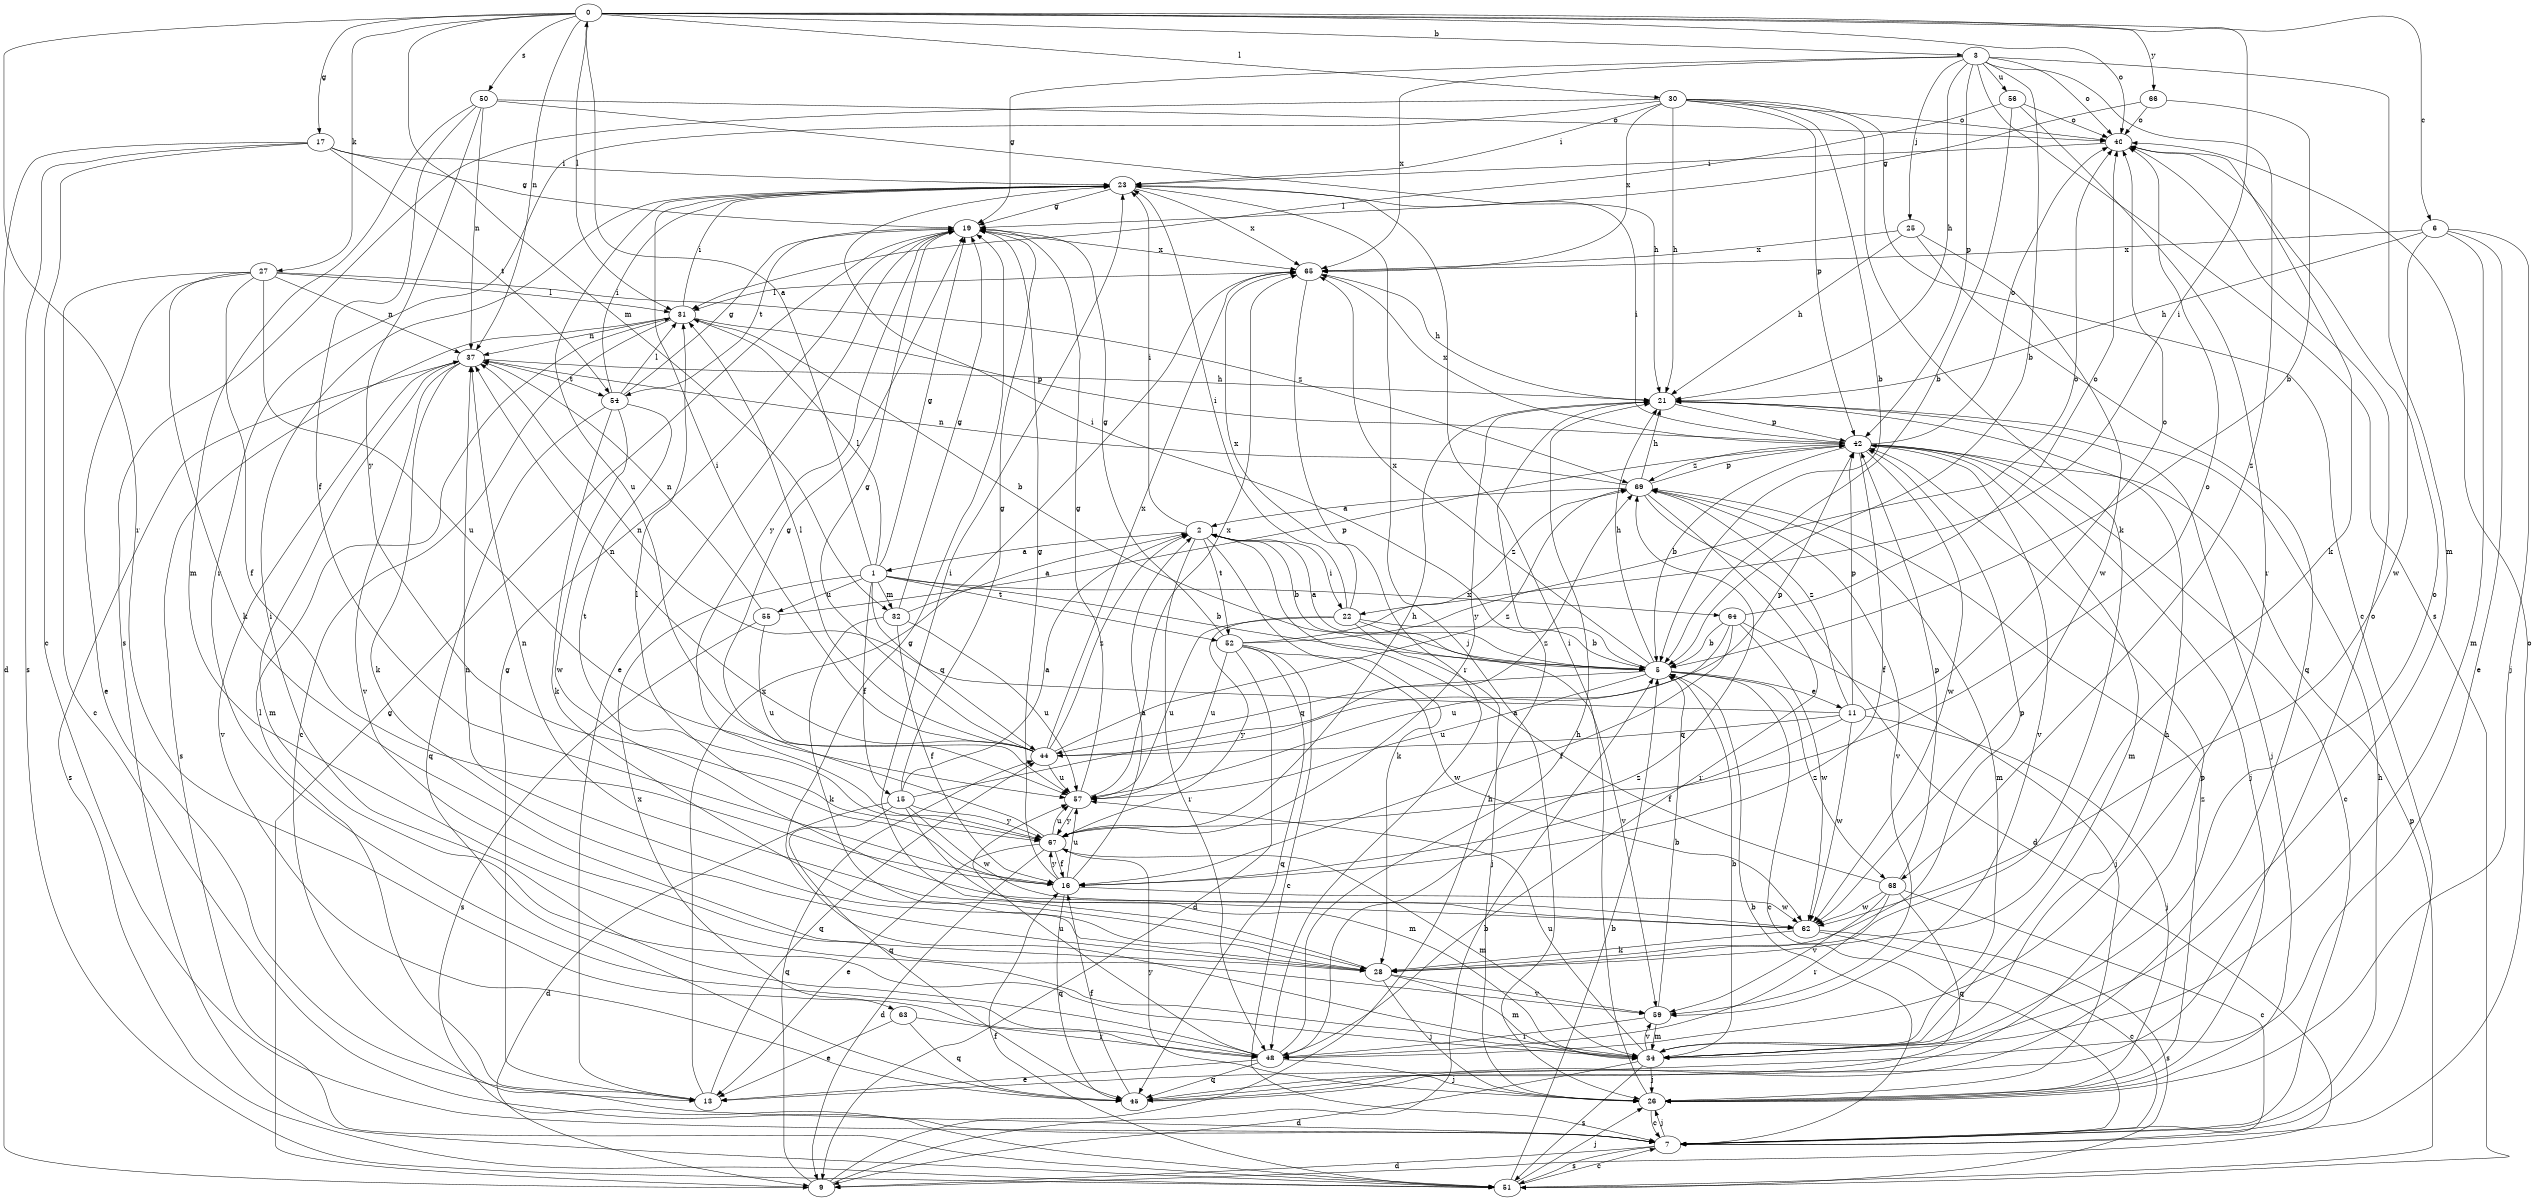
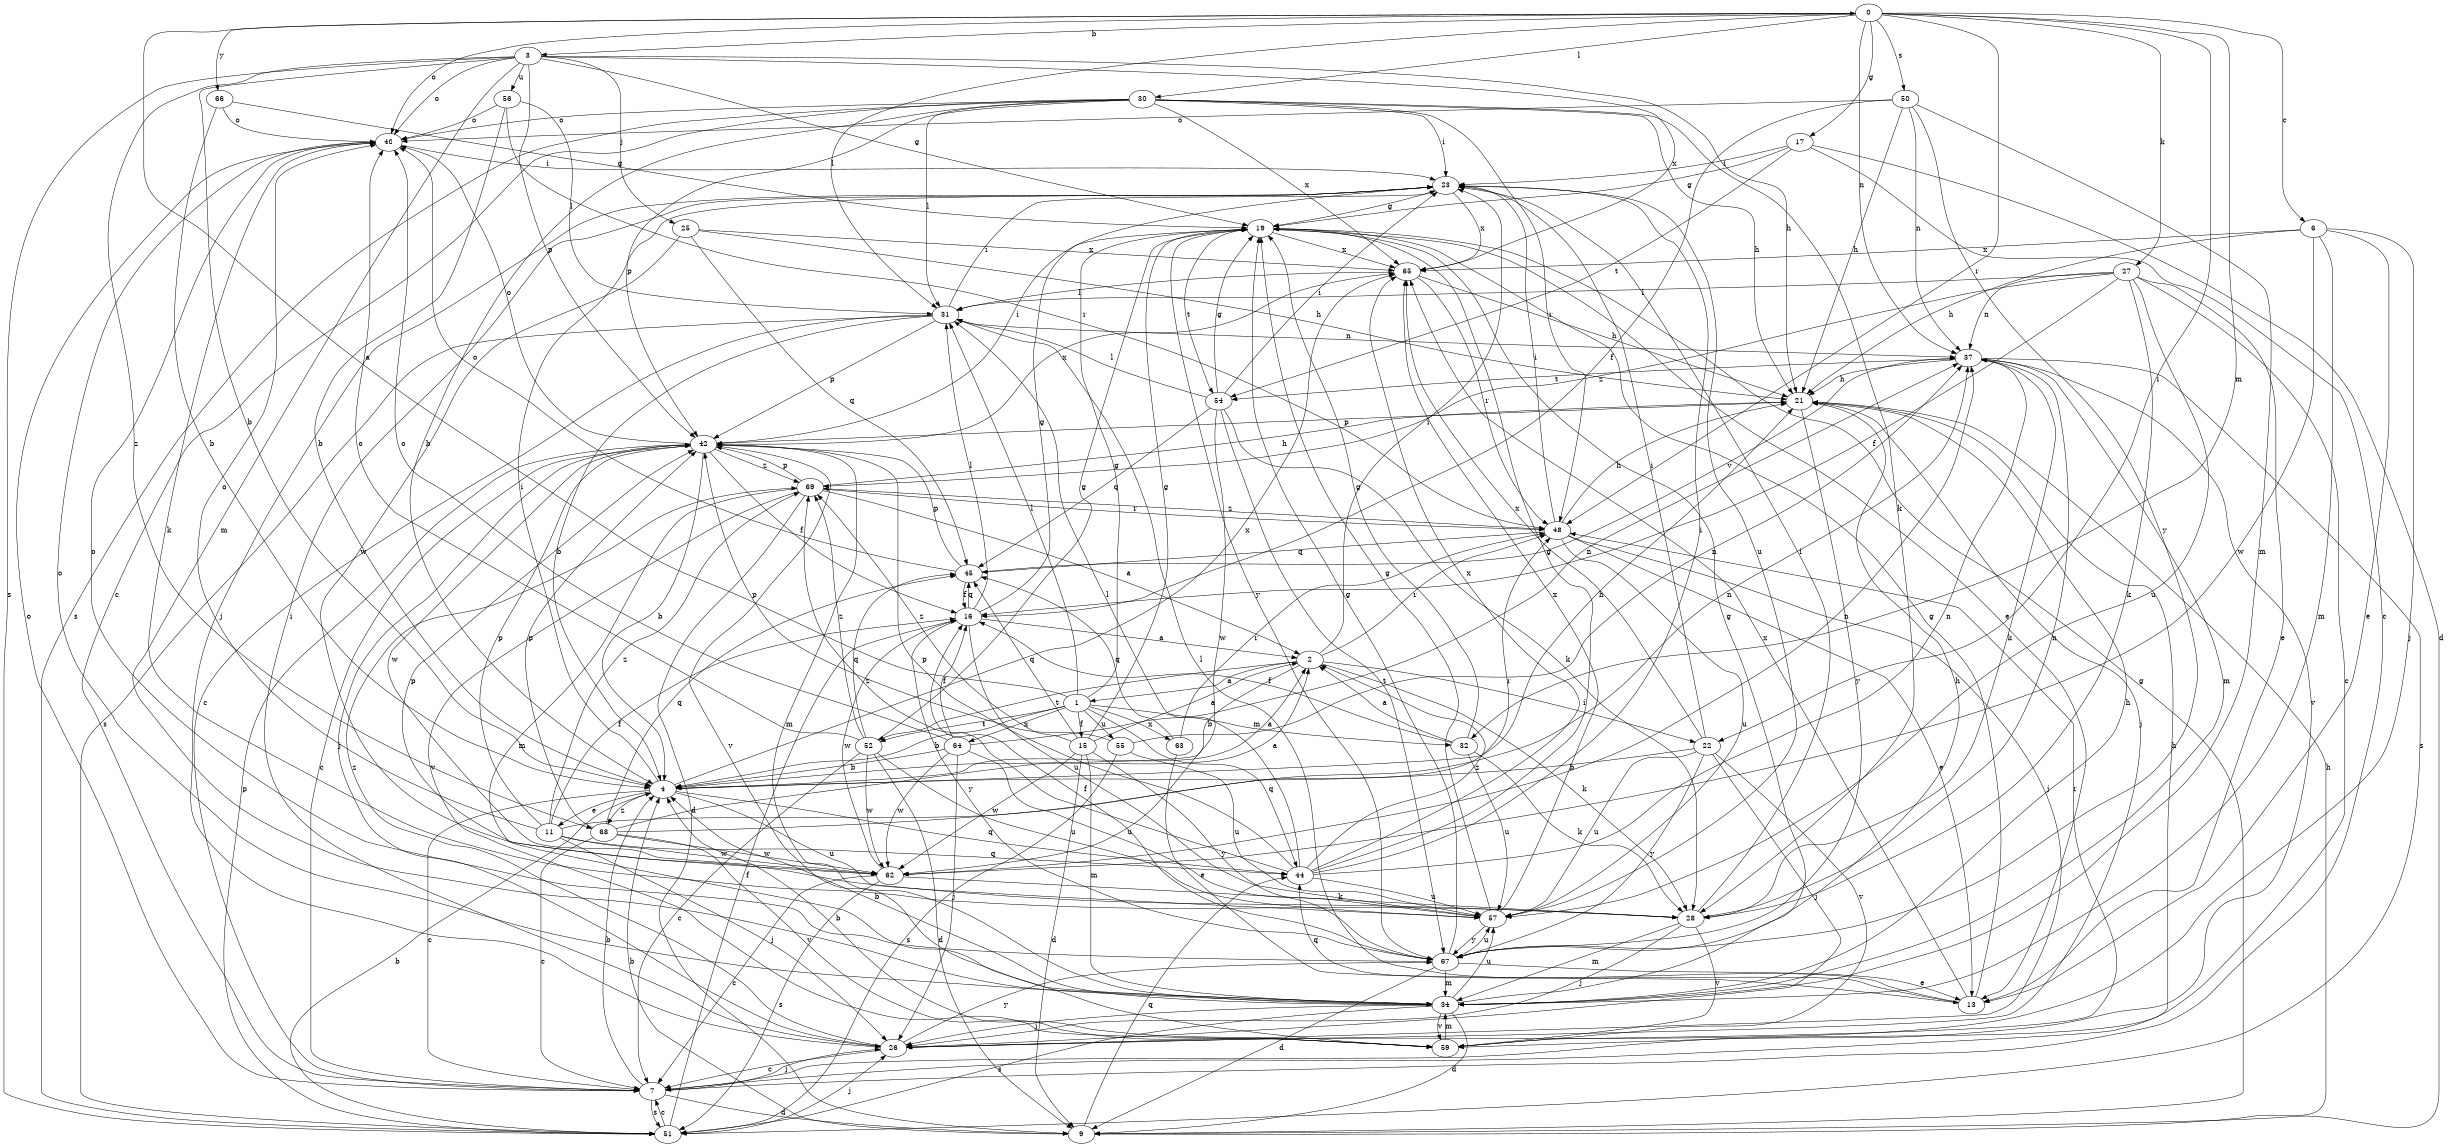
none -> (927, 131)
(1056, 440) -> (1487, 622)
(1658, 670) -> (663, 789)
(1439, 896) -> (846, 731)
(227, 1106) -> none
